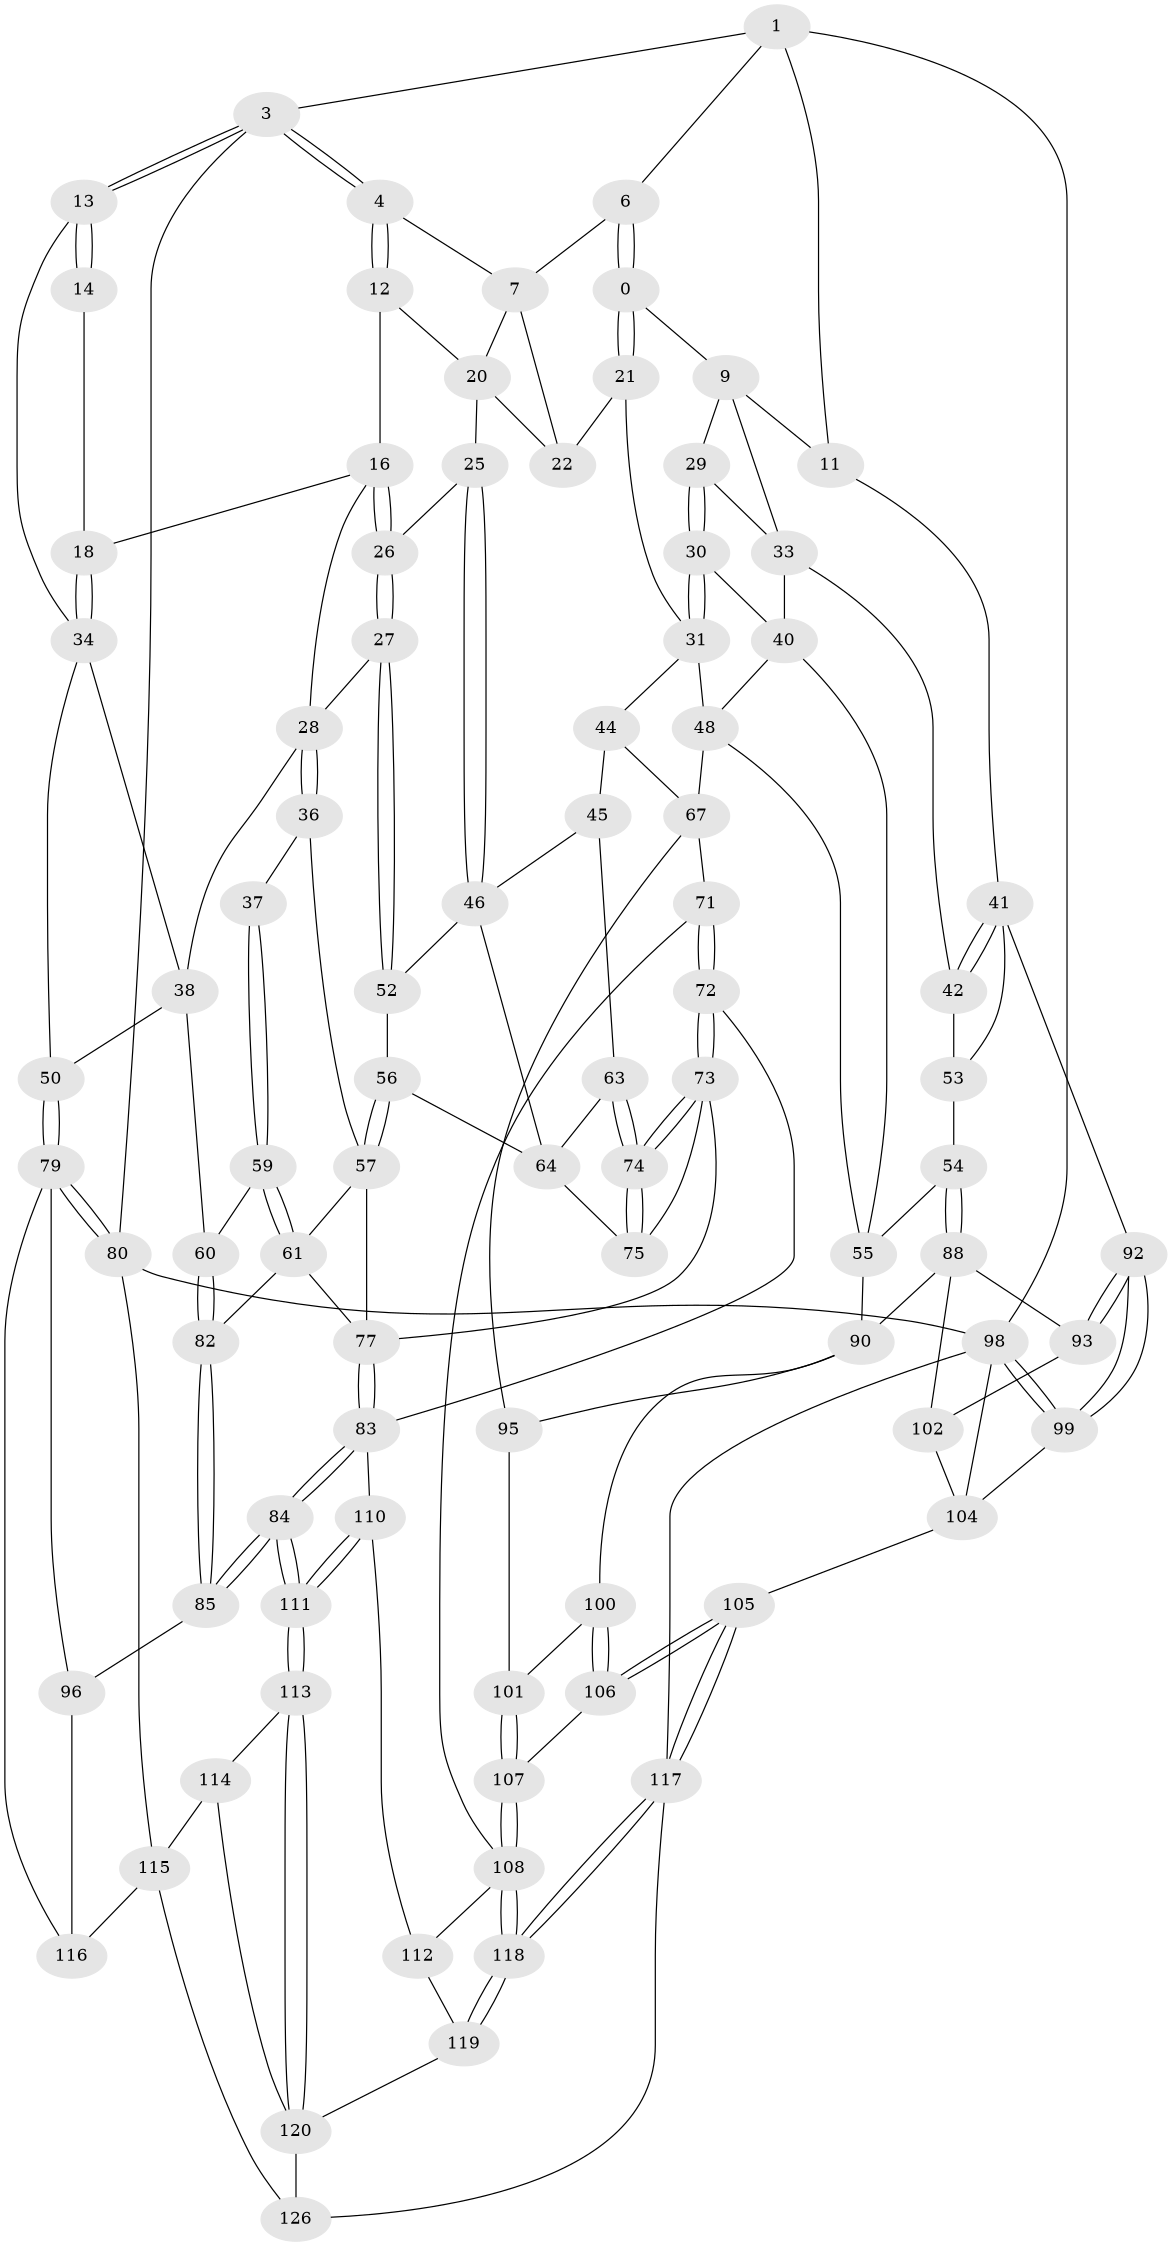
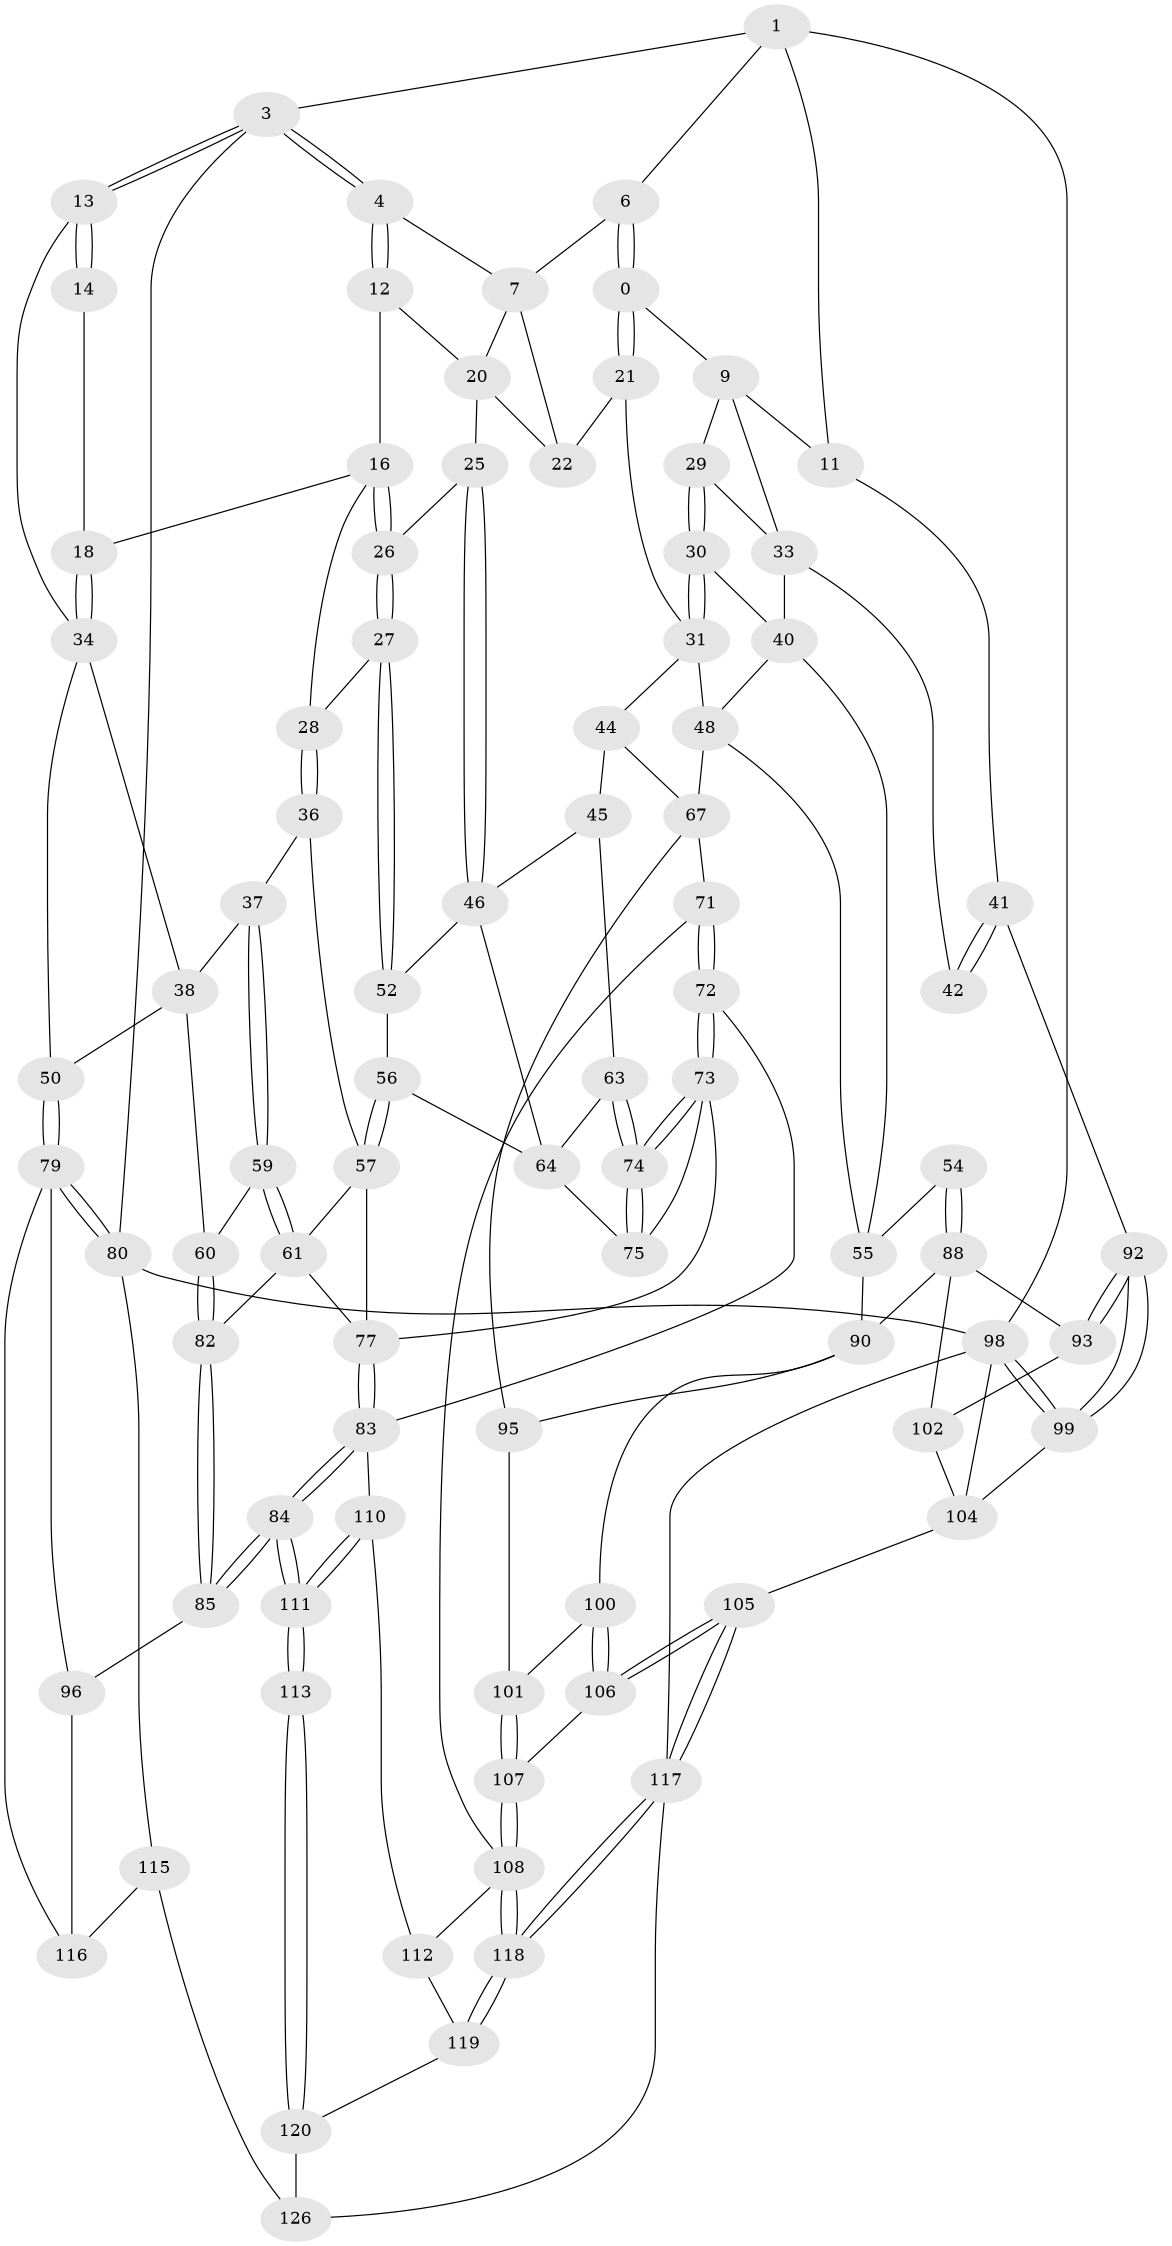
(225, 851) -> (219, 948)
(954, 1079) -> none
(216, 1781) -> none
